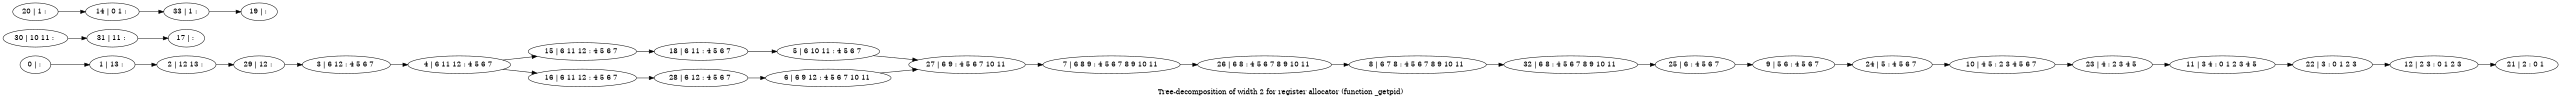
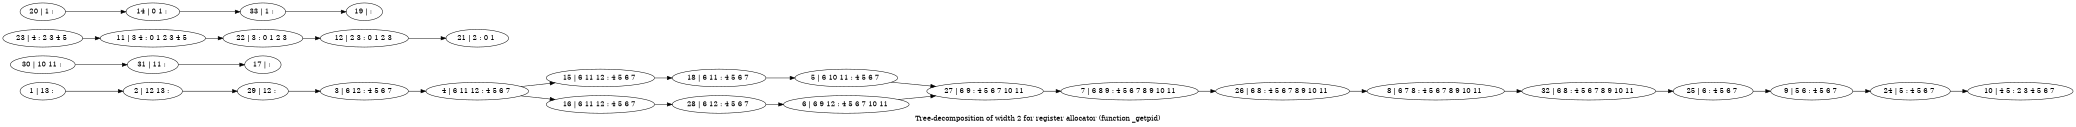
(35, 65) -> none
(2061, 65) -> none
